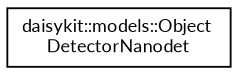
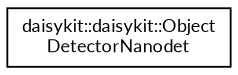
(119, 38) -> (119, 38)
